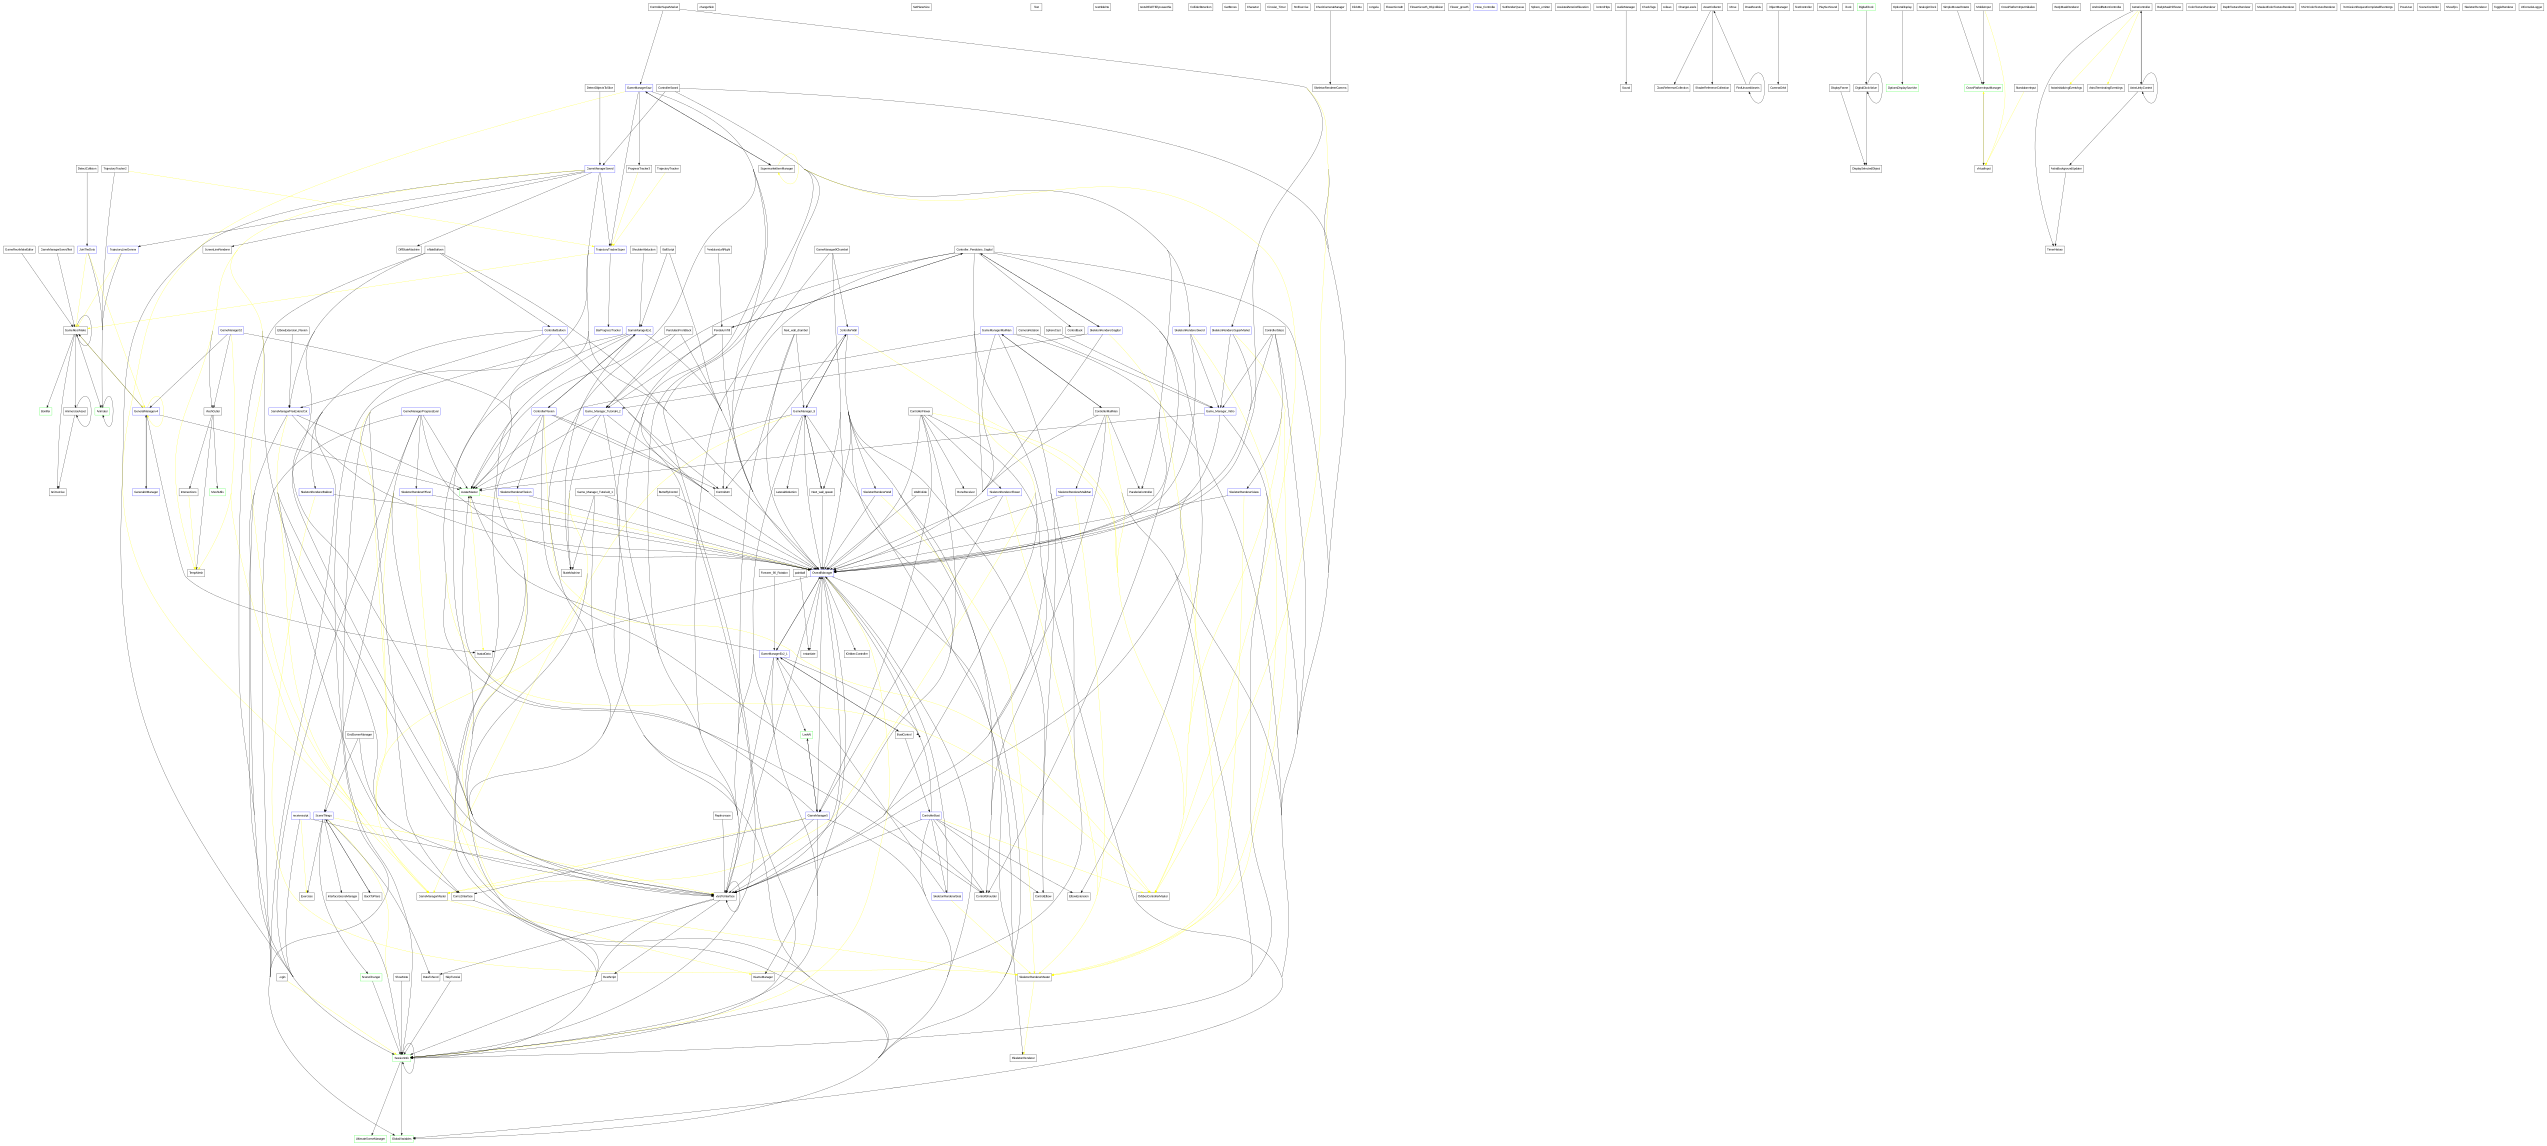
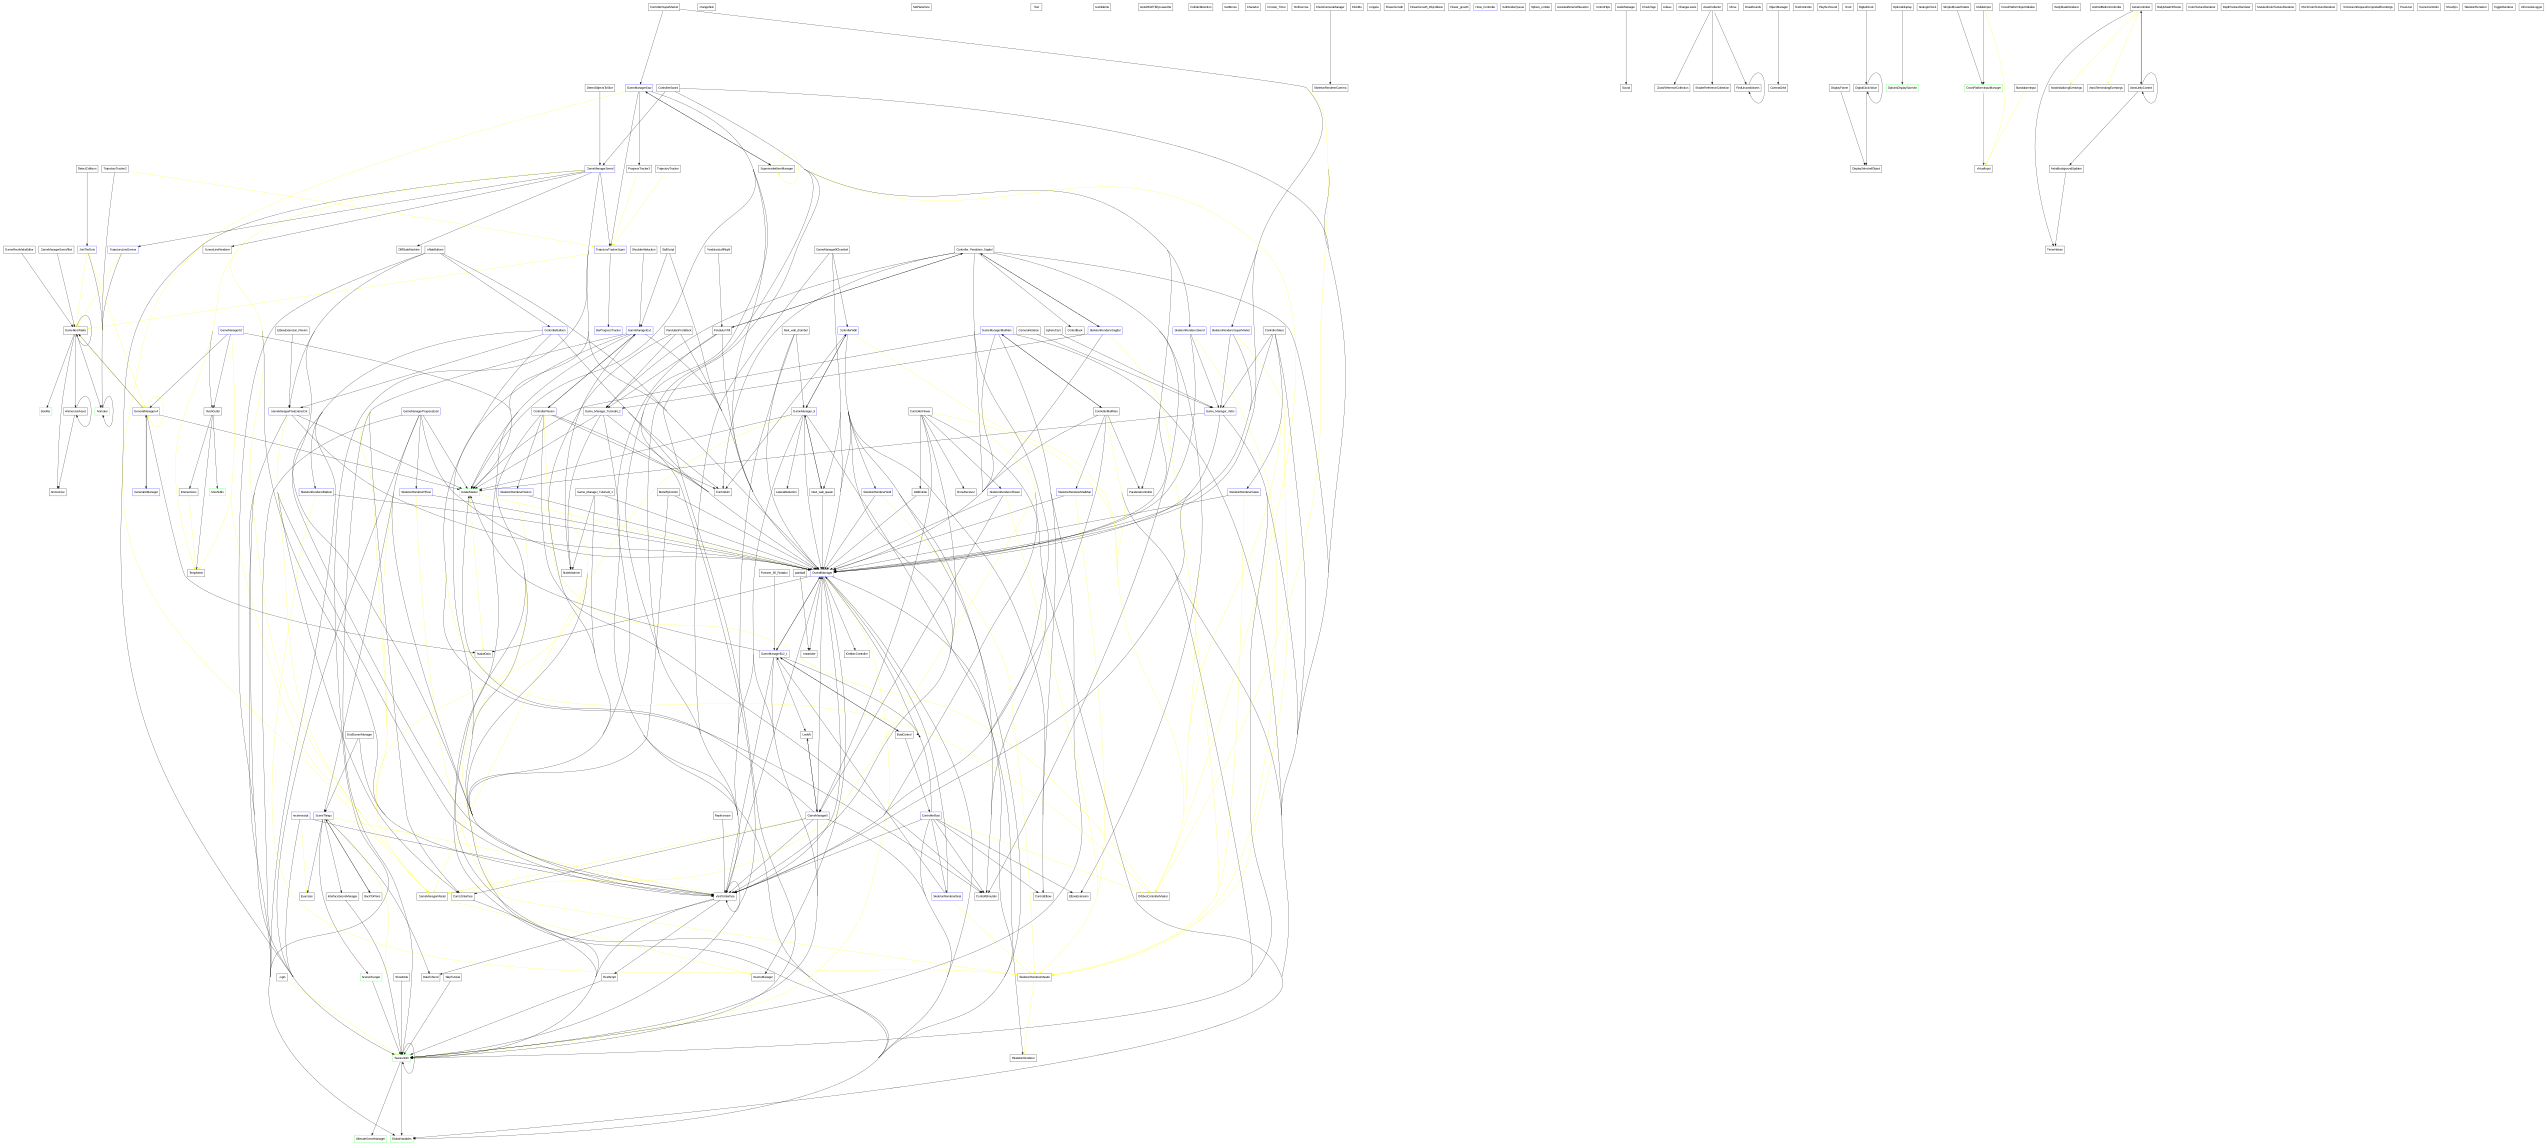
(1866, 7) -> (1866, 7)
(1730, 49) -> (1730, 48)
(896, 504) -> (920, 451)
none -> (649, 725)
(807, 735) -> (807, 735)
